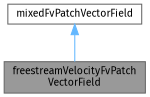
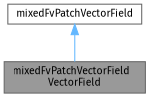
(75, 77) -> (75, 77)
